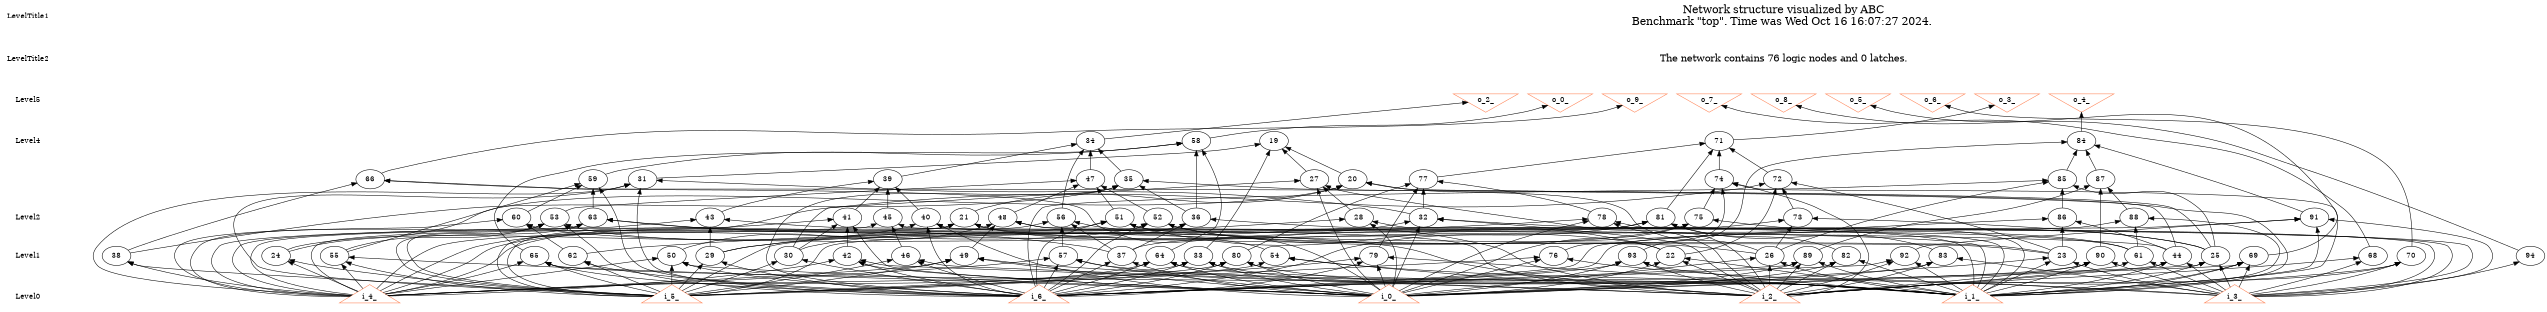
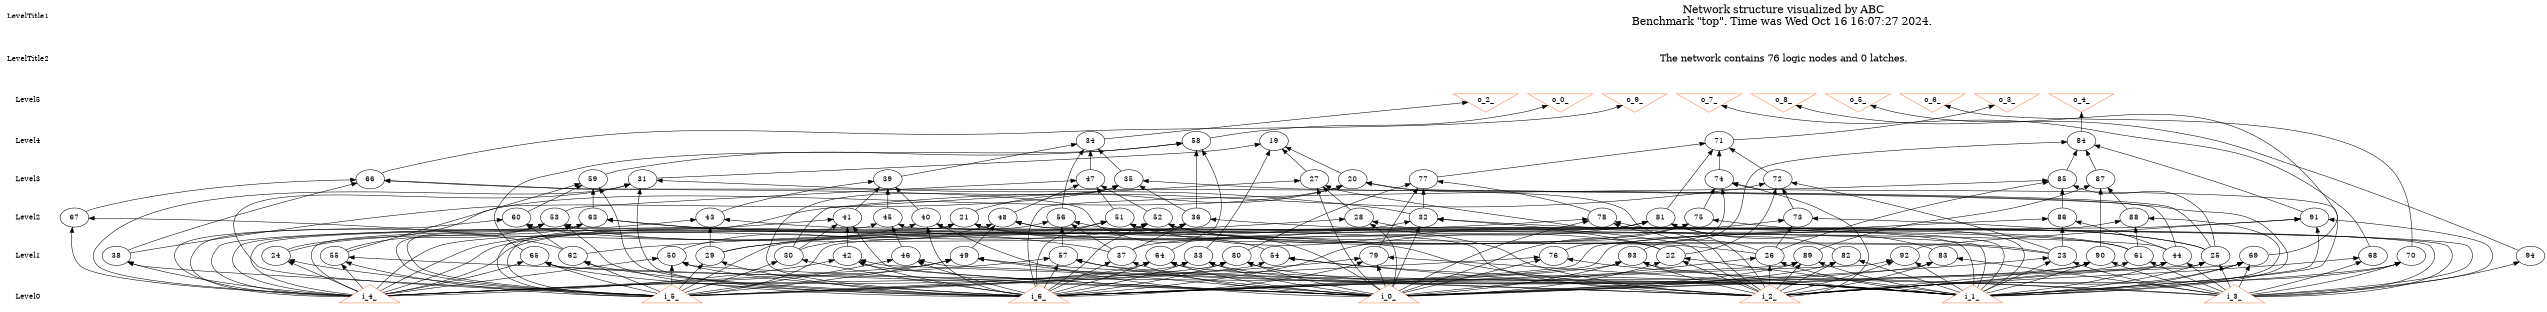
none -> (28, 179)
none -> (74, 218)
